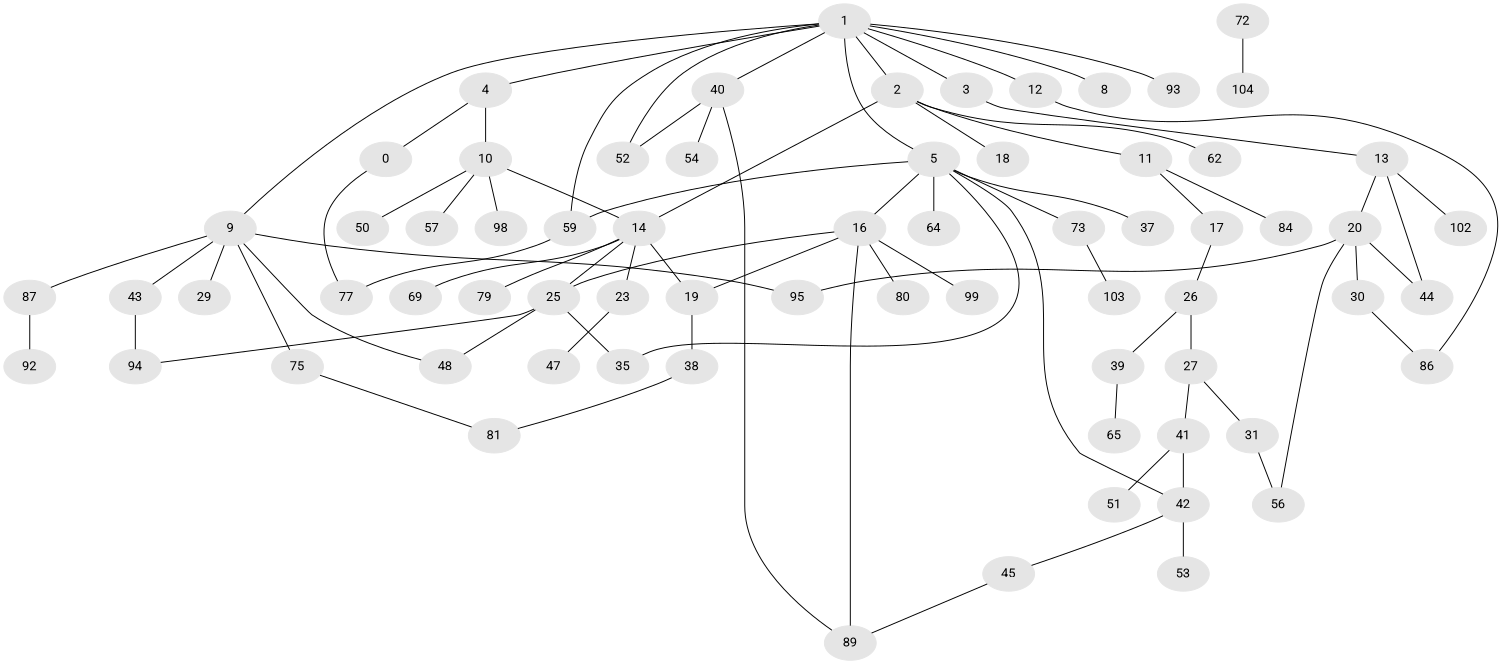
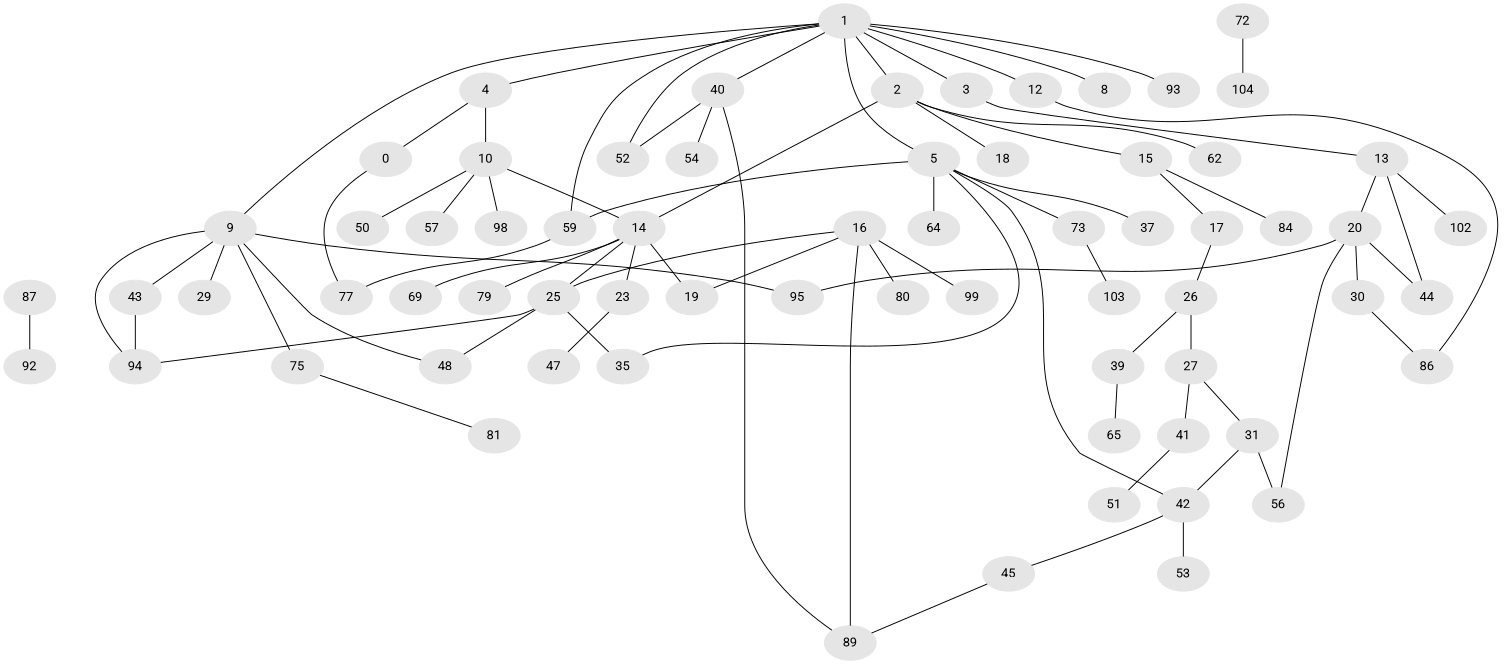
(1146, 159) -> (1146, 159)
(897, 194) -> none
(128, 260) -> (114, 266)
(692, 367) -> none
(1183, 470) -> (1218, 470)
